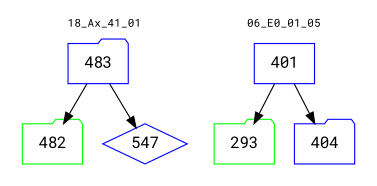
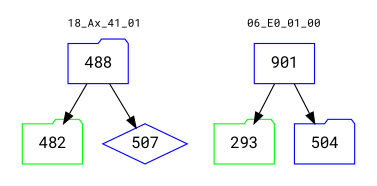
(284, 24) -> (284, 24)
(98, 64) -> (98, 64)
(284, 64) -> (284, 64)
(145, 144) -> (145, 144)
(325, 144) -> (325, 144)
